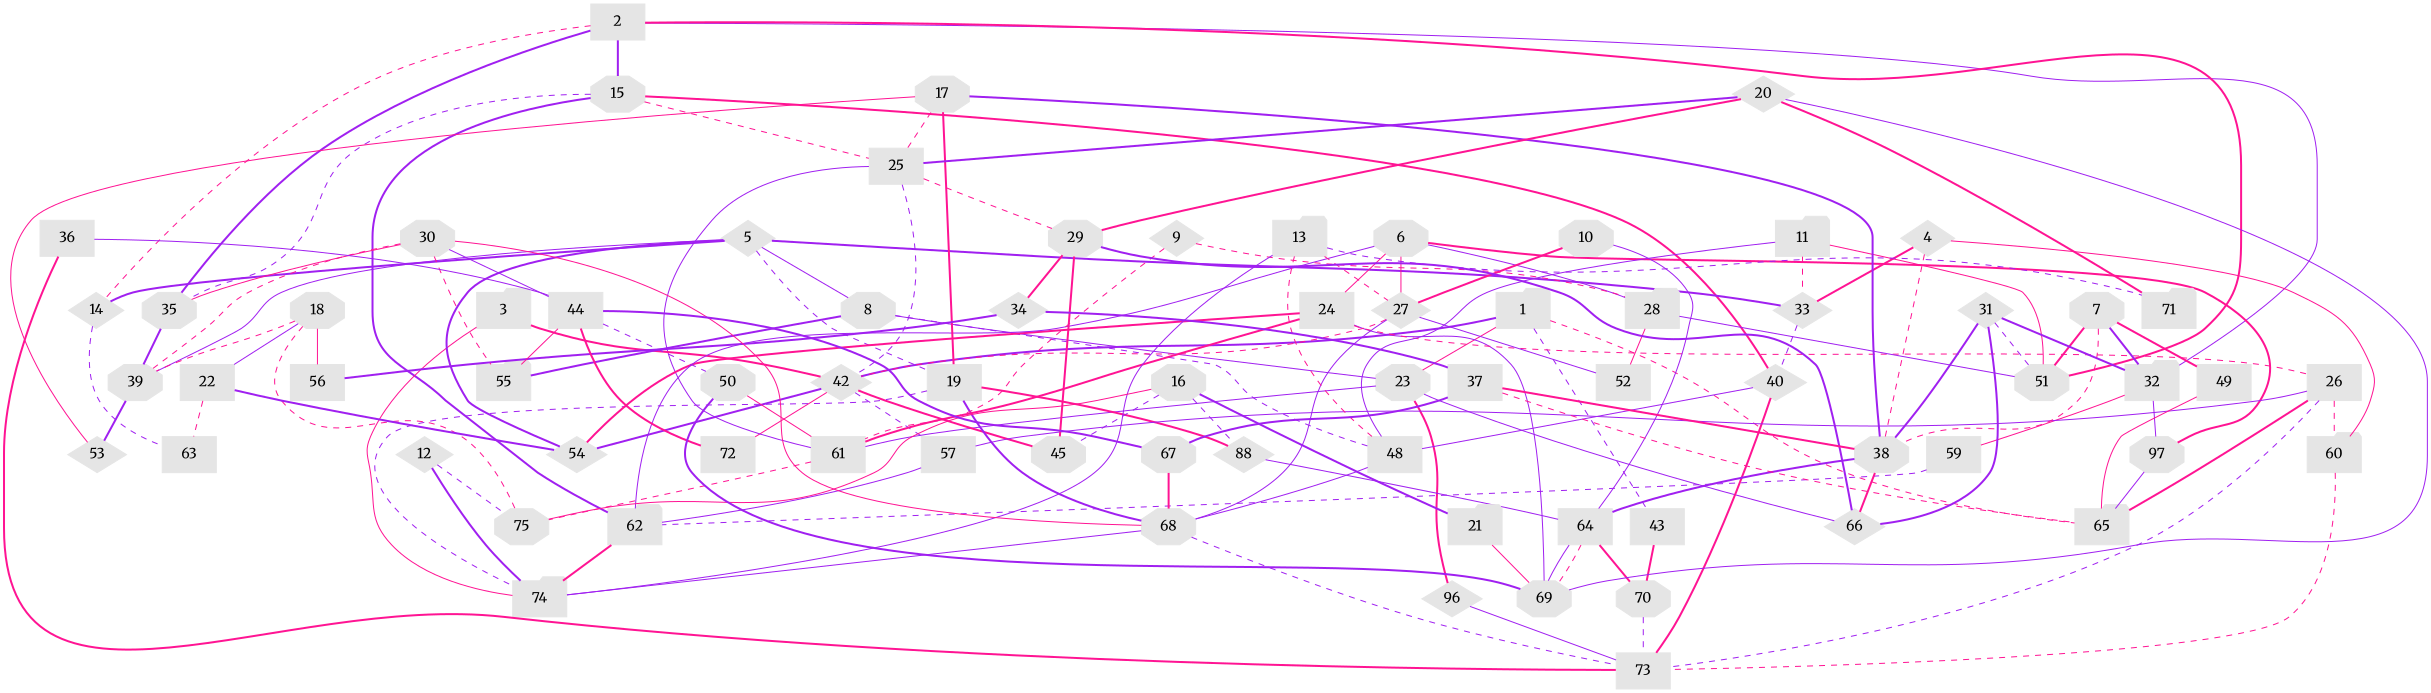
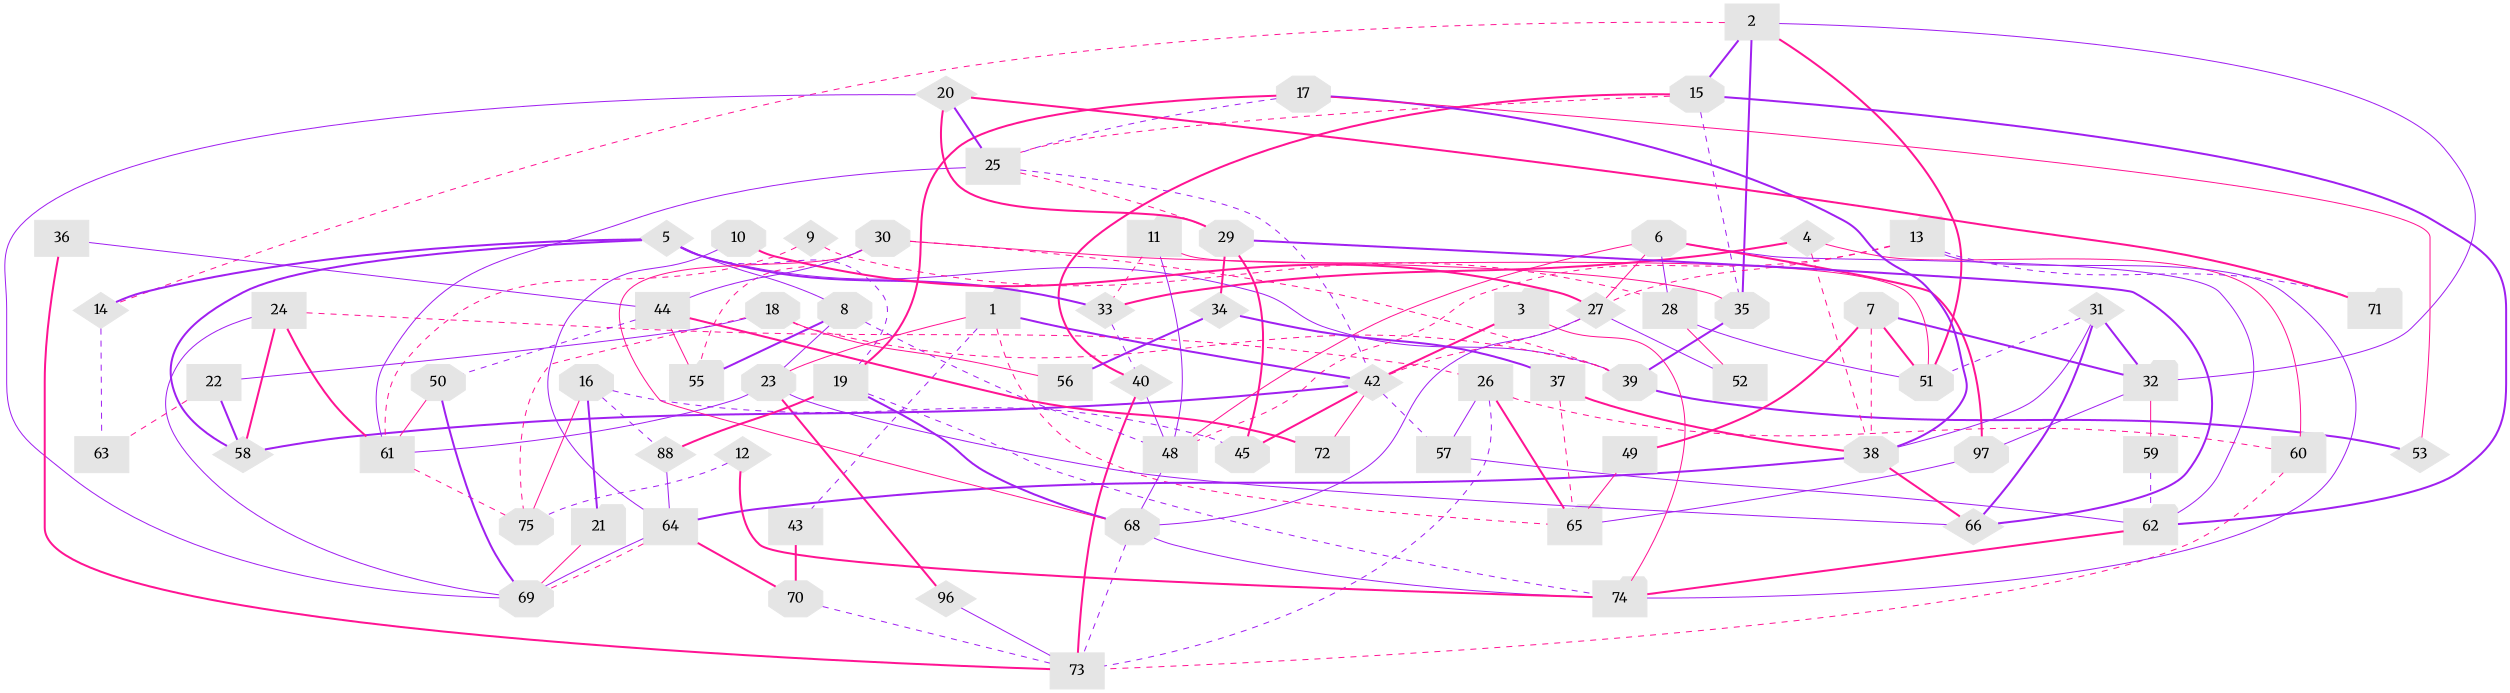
(919, 130) -> (1141, 122)
(1365, 273) -> (1389, 317)
(1938, 382) -> (2012, 412)
(577, 455) -> (243, 455)
(1169, 455) -> none
(472, 528) -> (1136, 580)
